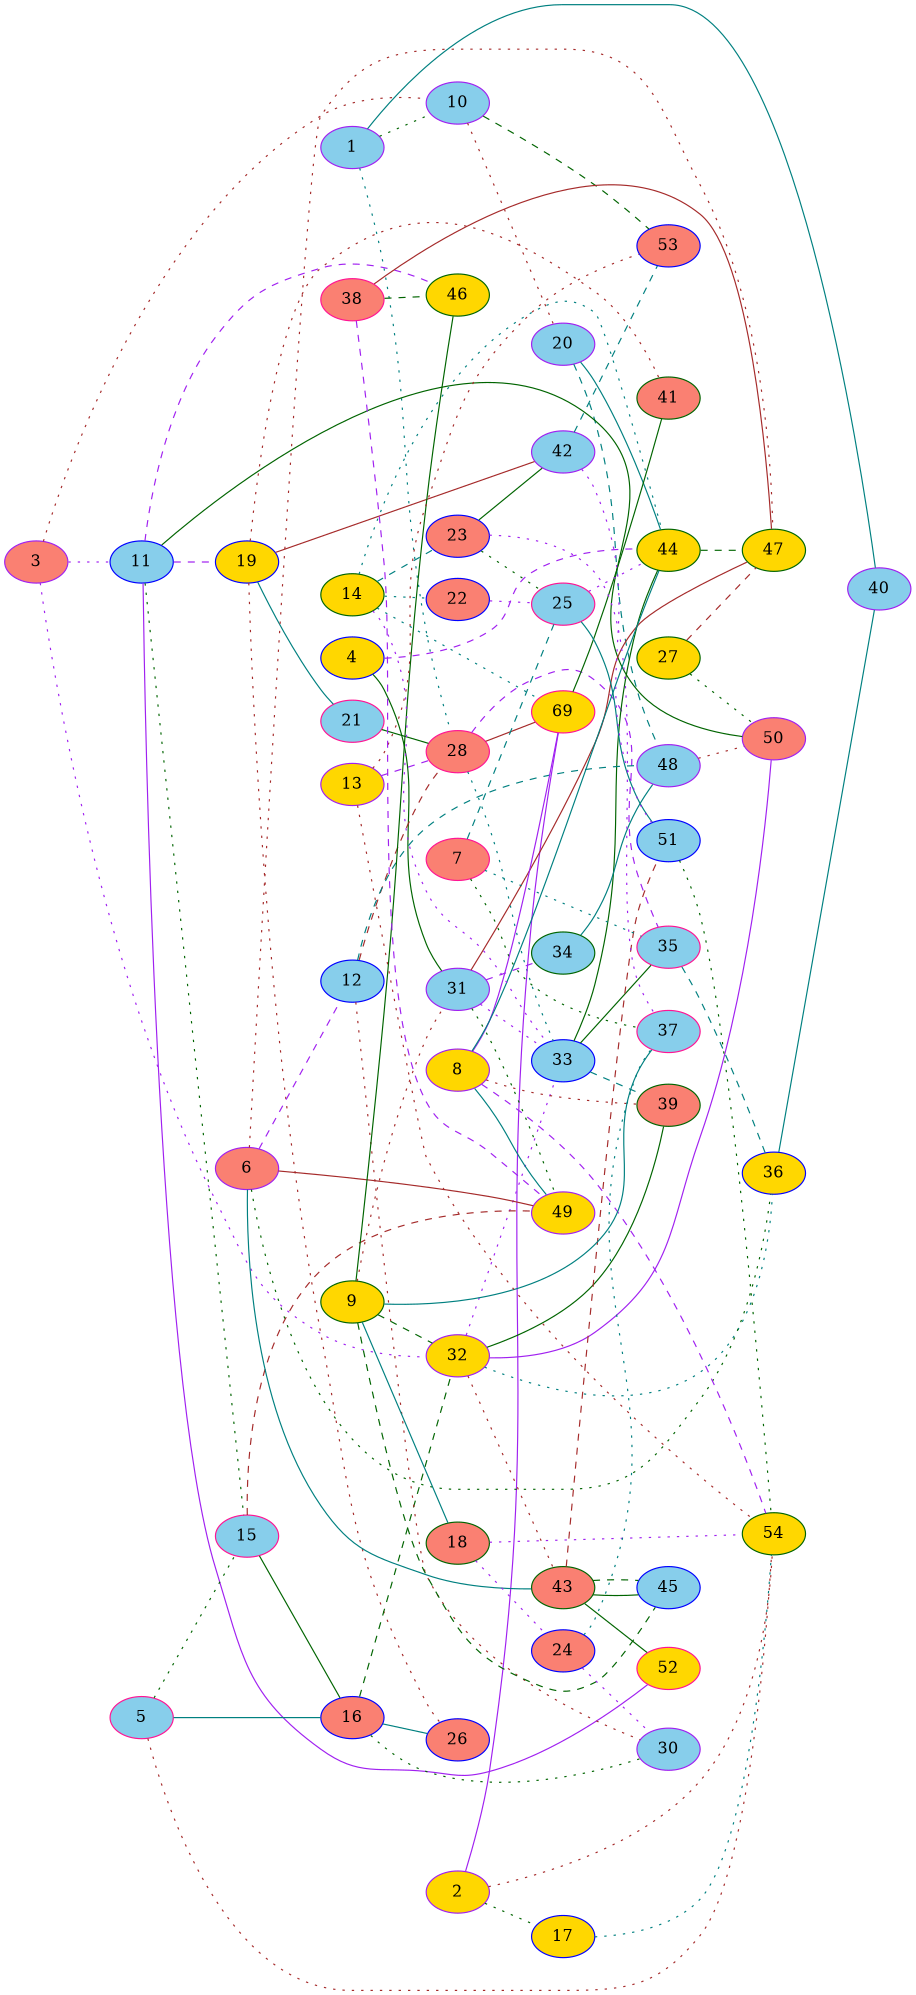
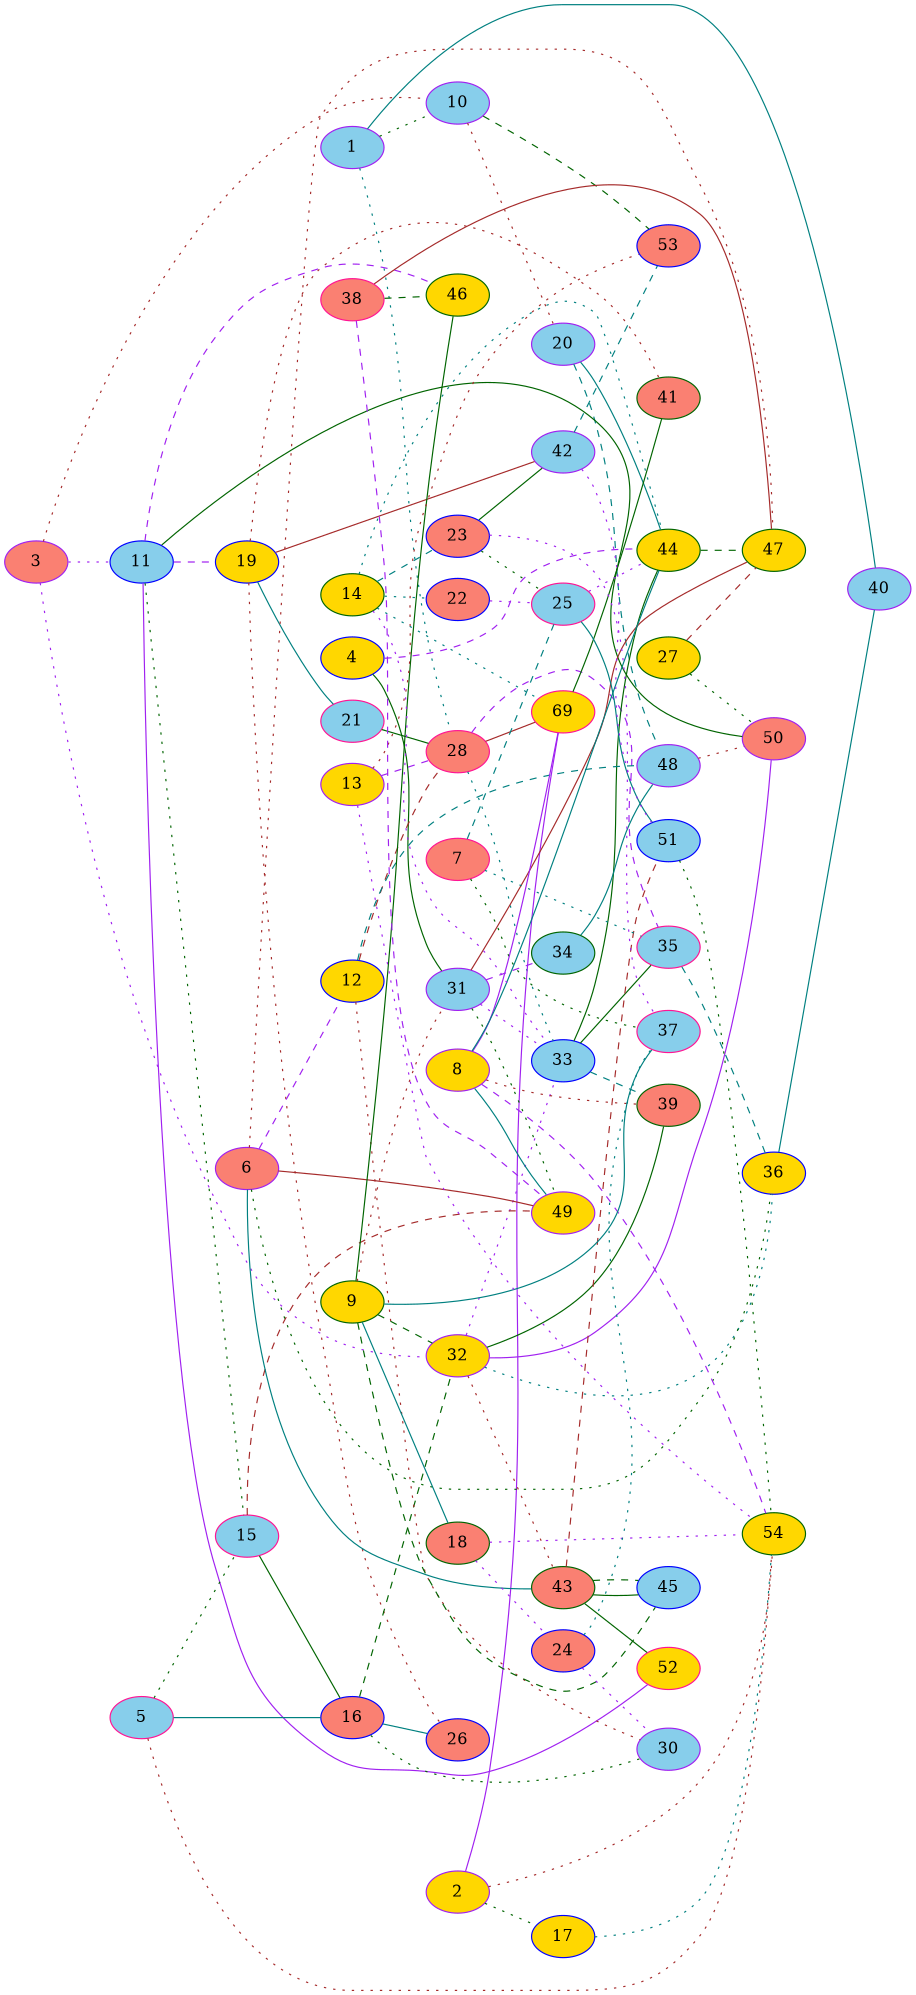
(352, 981) -> (352, 981)
(471, 1231) -> (471, 1231)
